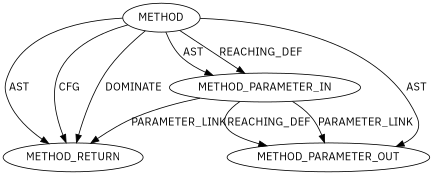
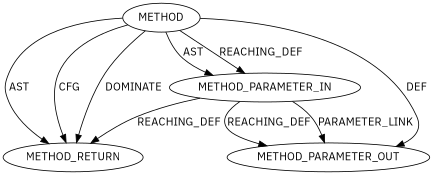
(417, 88) -> (417, 88)
(179, 122) -> (179, 122)
